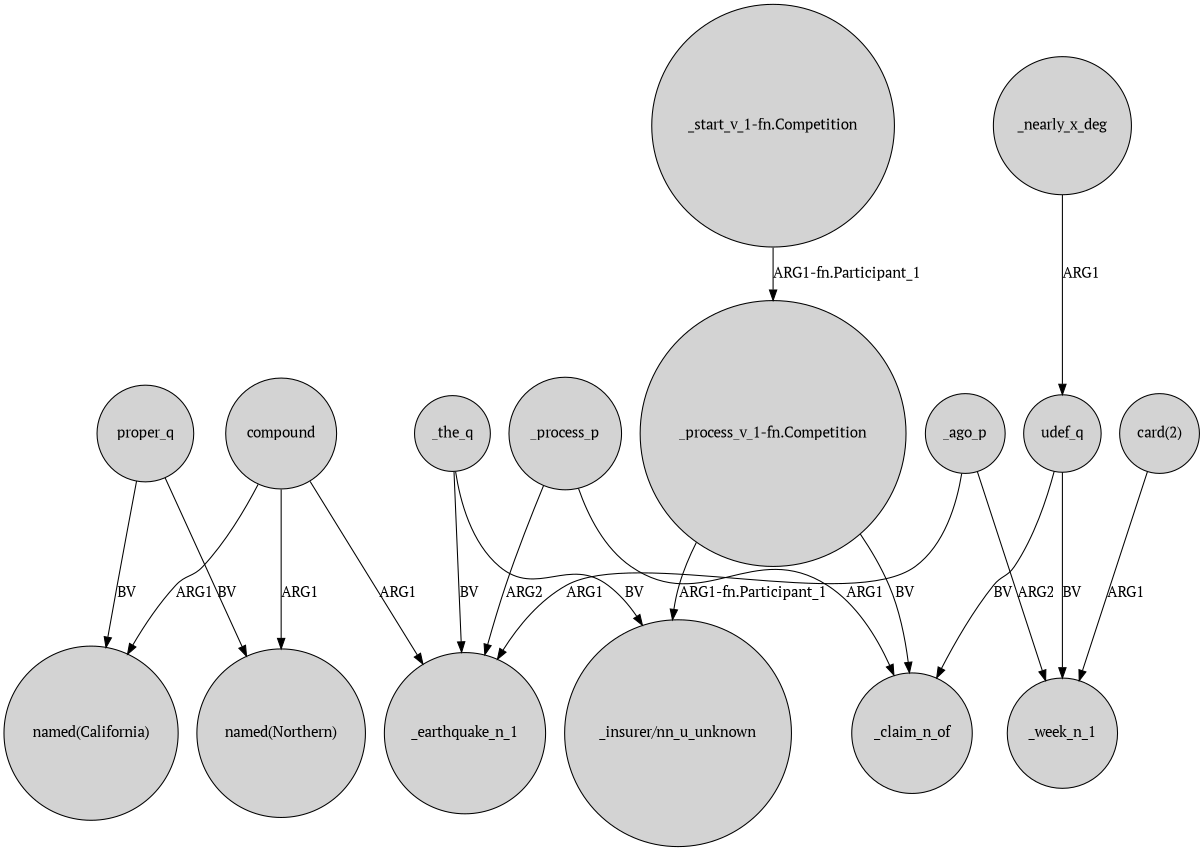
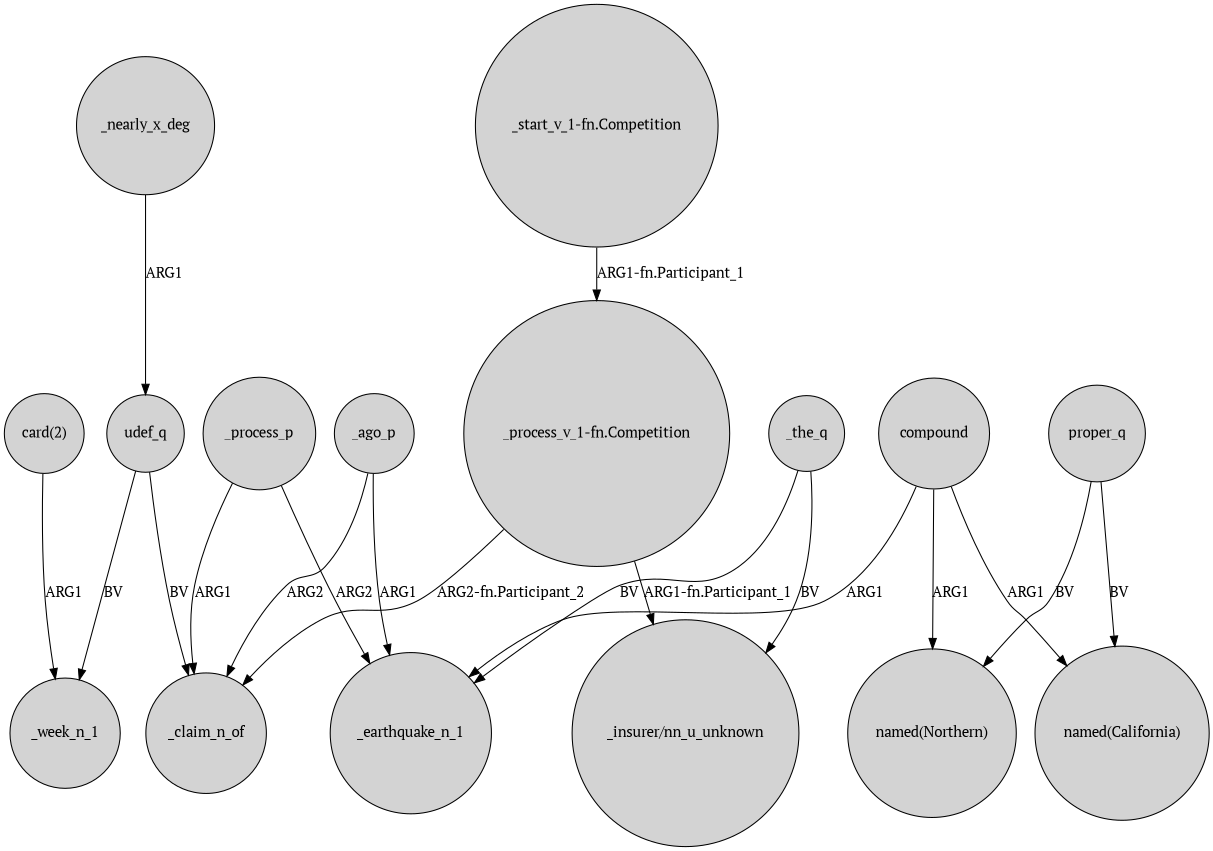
(1007, 561) -> (309, 576)
(905, 593) -> (511, 593)
